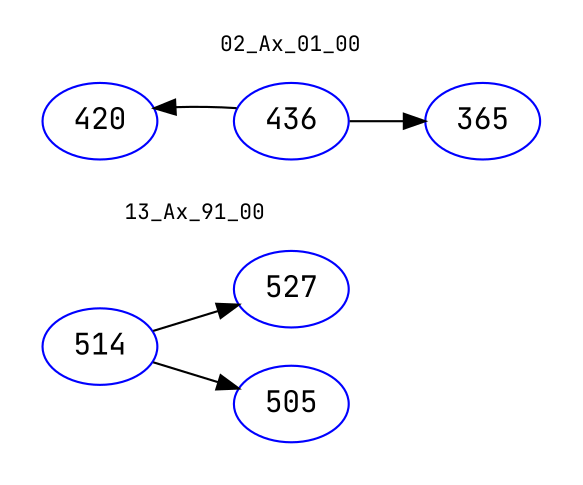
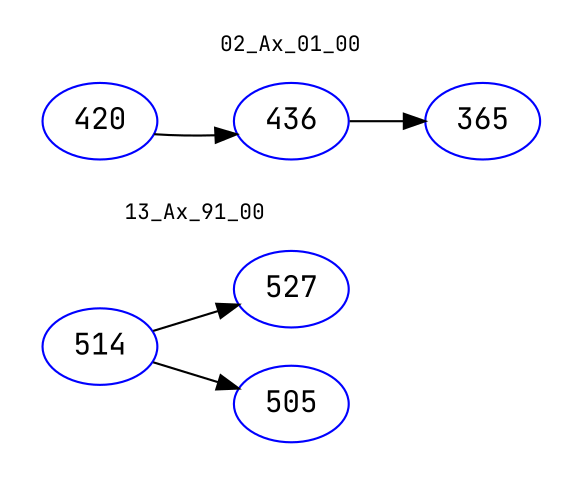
(206, 107) -> (185, 135)
